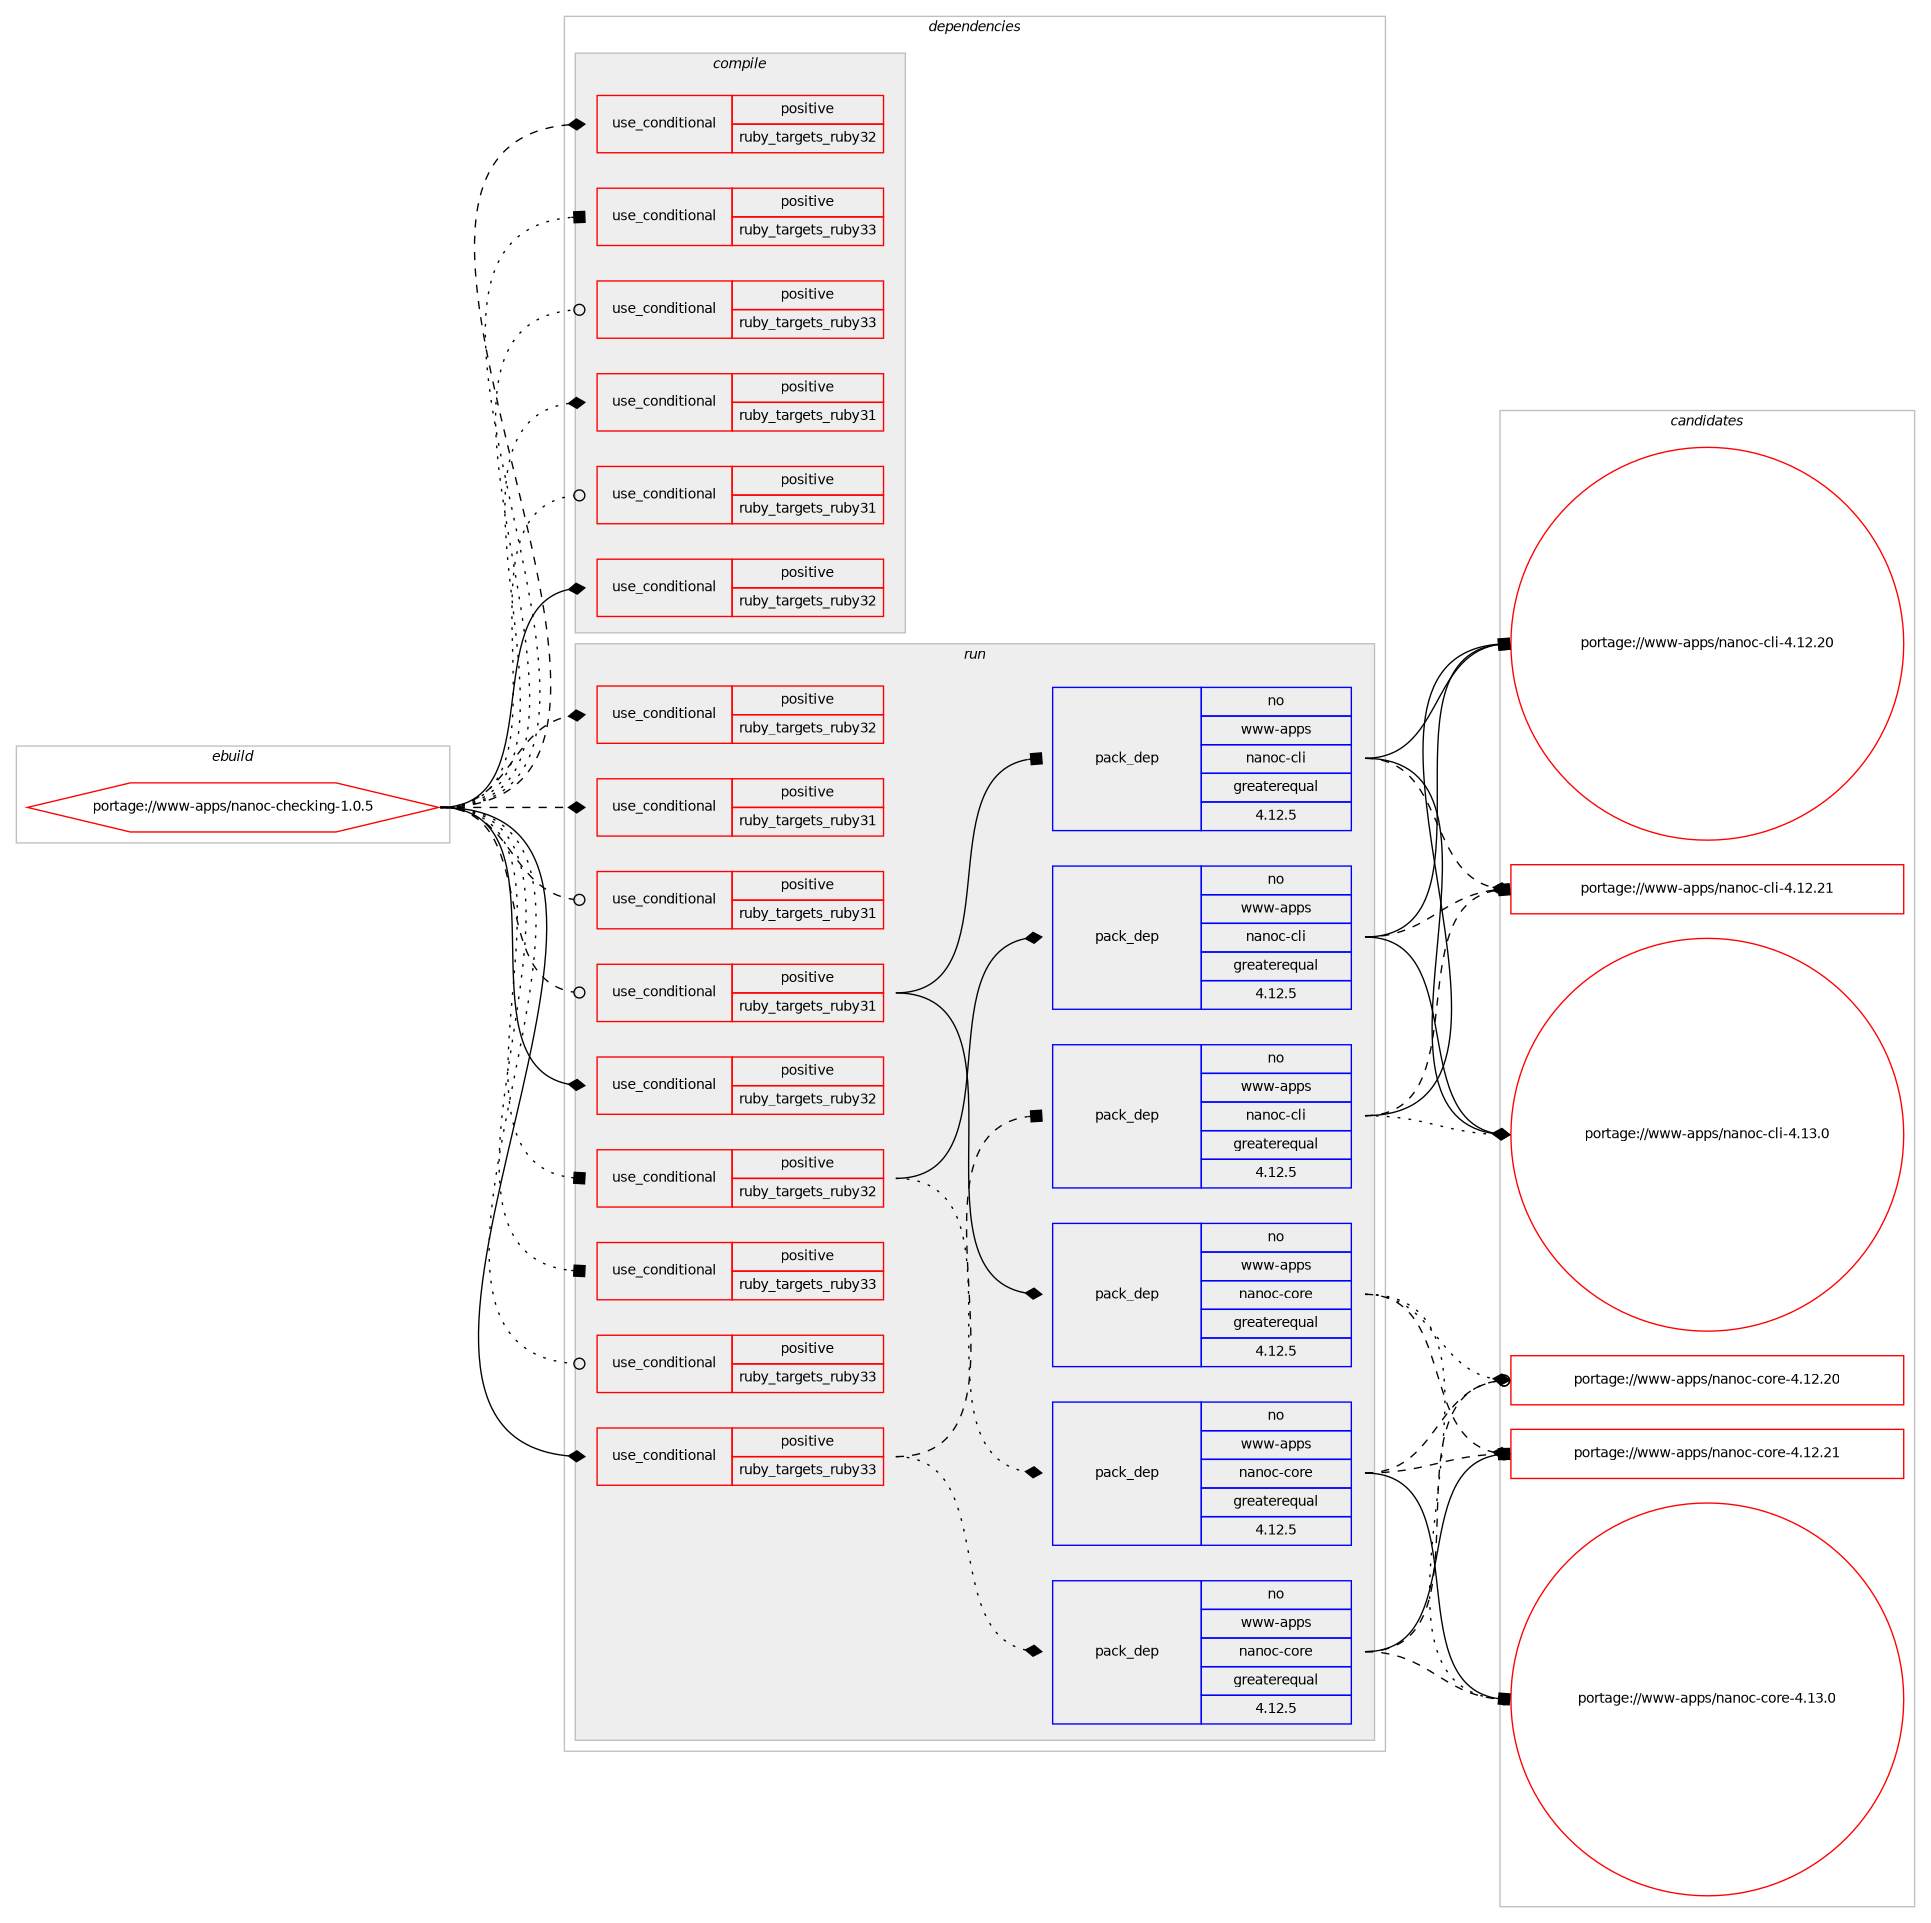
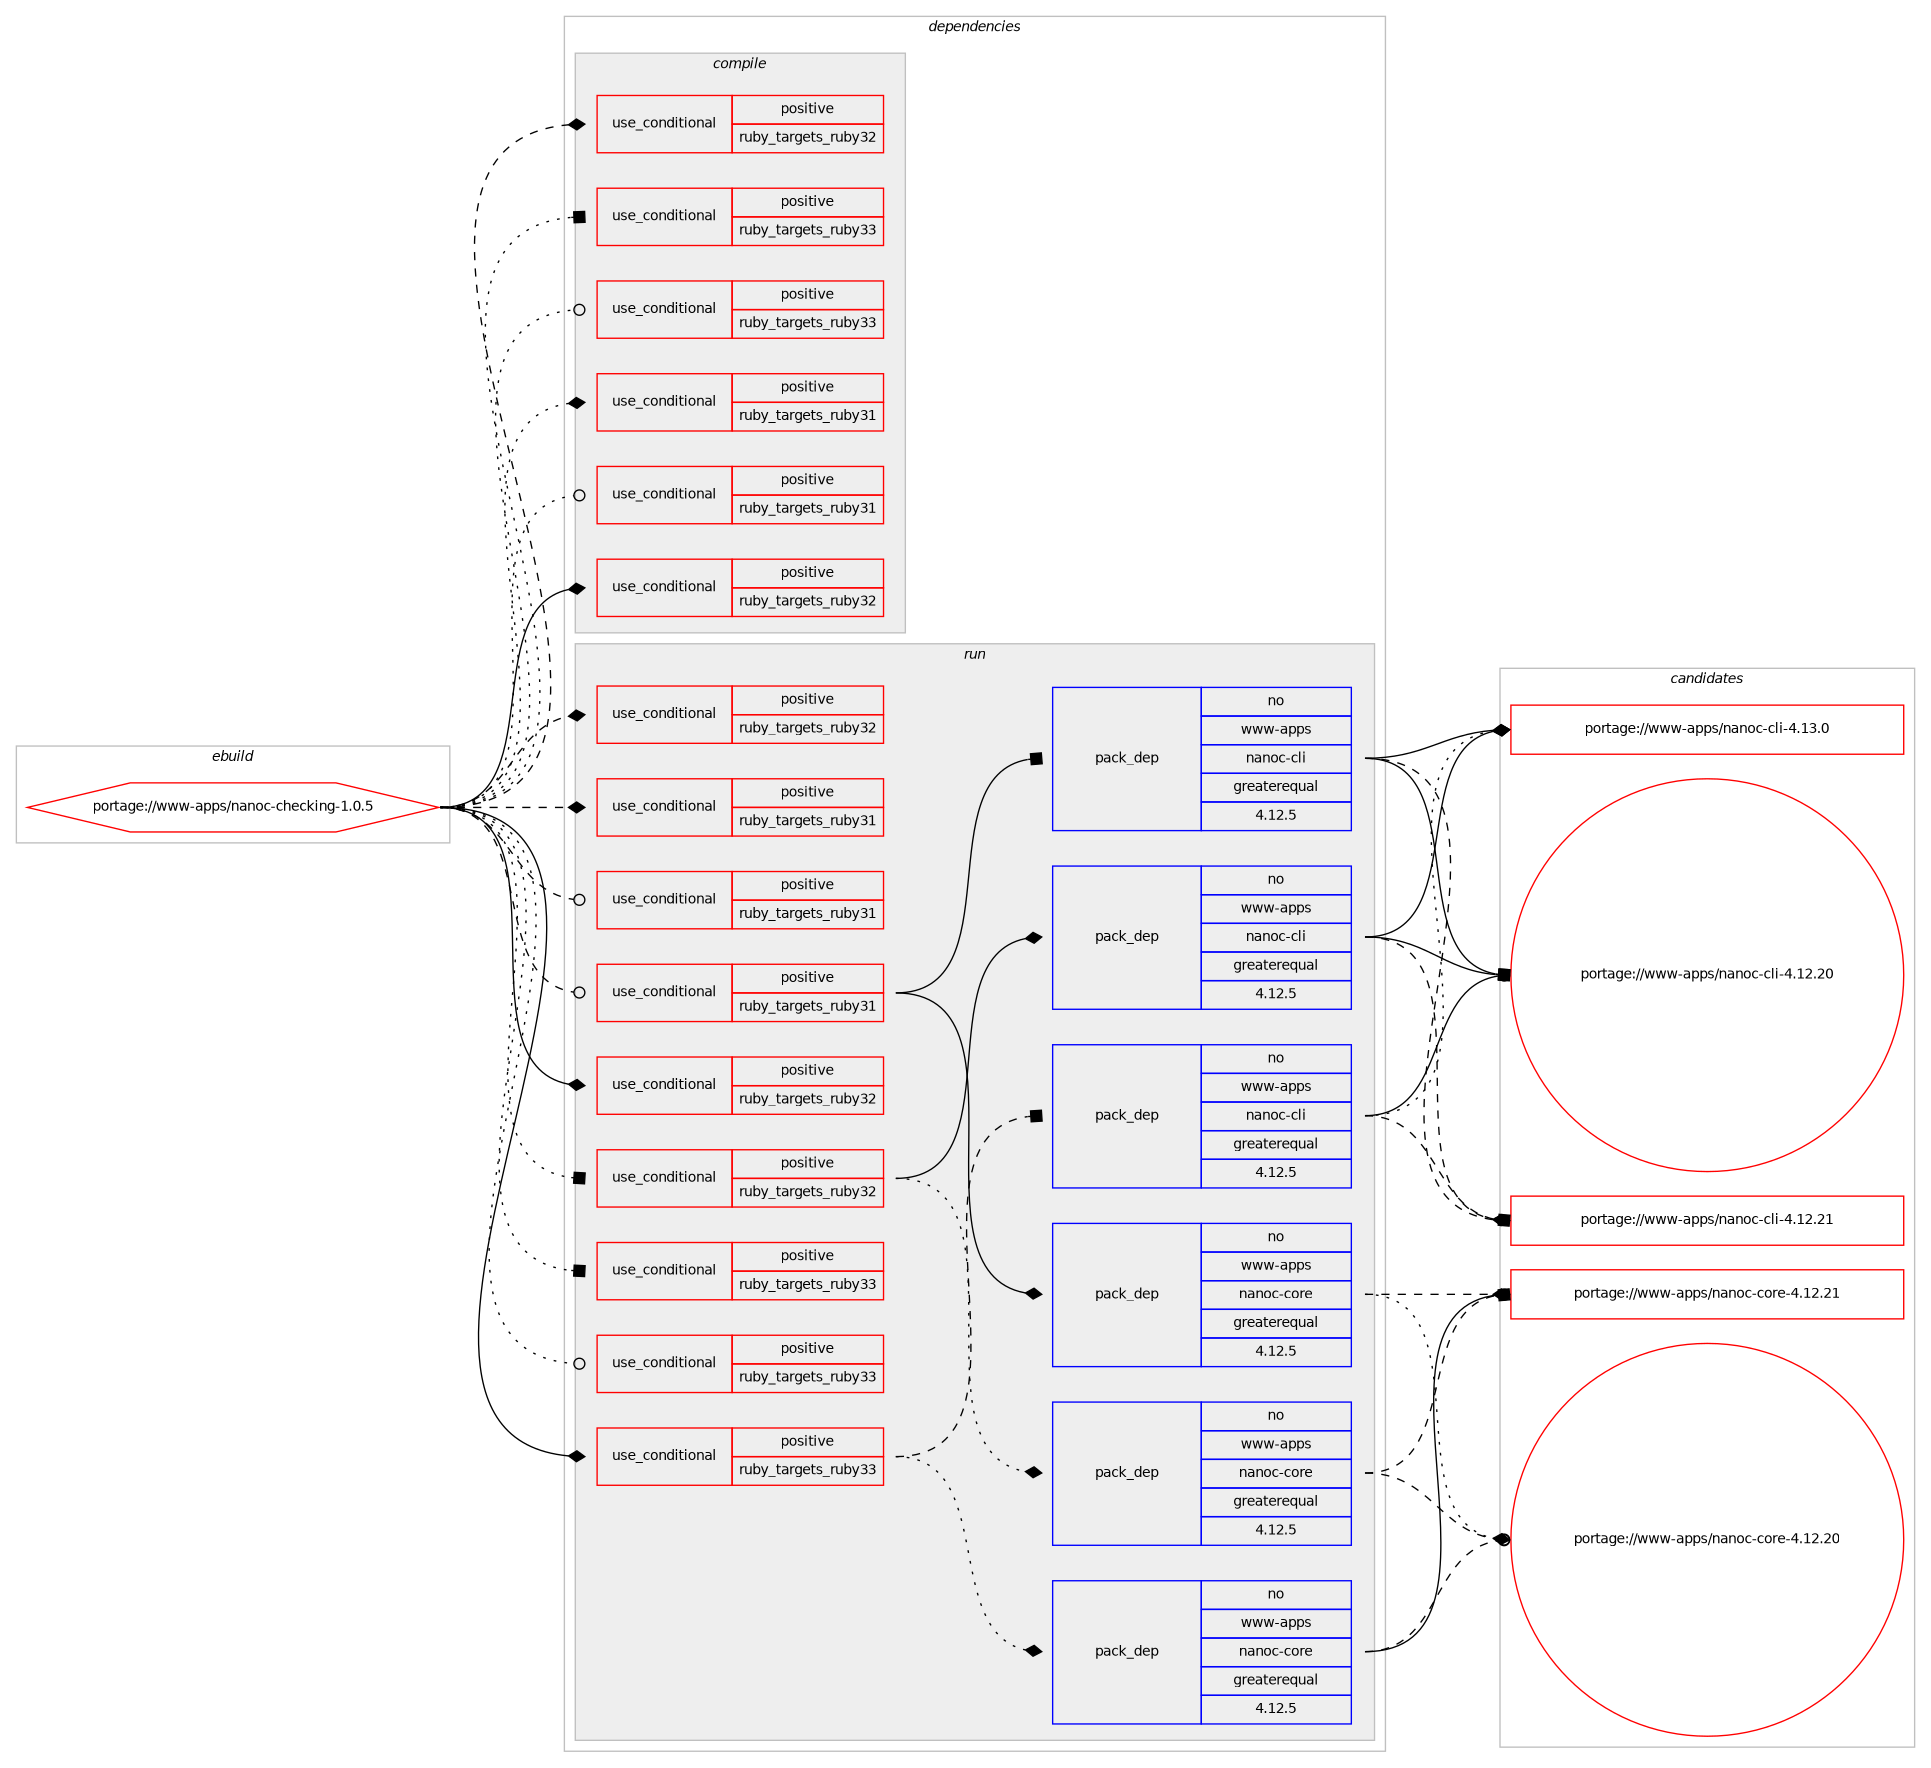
(1707, 1135) -> (1707, 730)
(1707, 1380) -> (1707, 1540)
(1707, 1699) -> none
